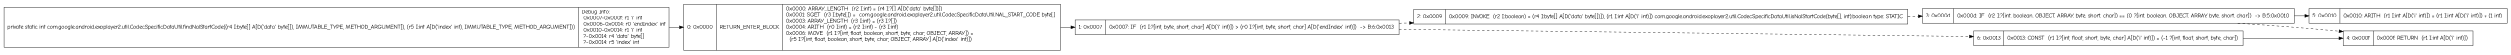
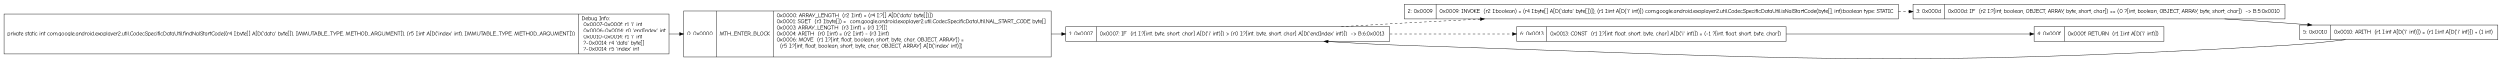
(749, 27) -> (745, 34)
(2288, 27) -> none
none -> (1837, 58)
